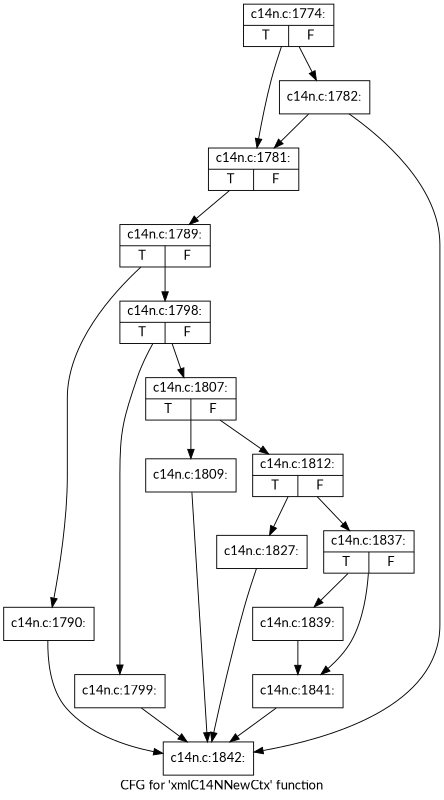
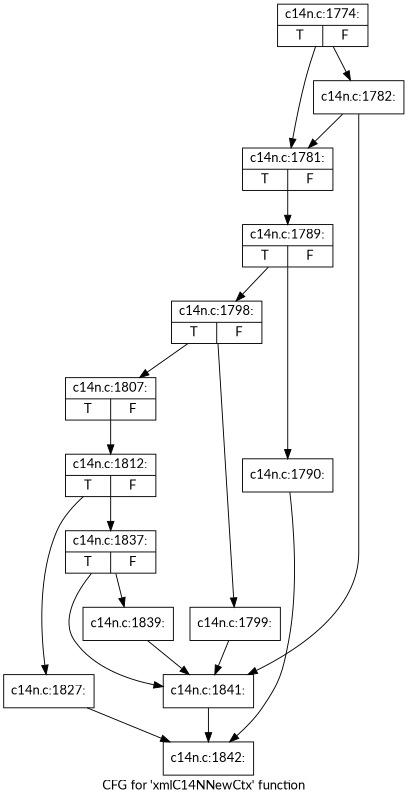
(440, 469) -> (359, 415)
(191, 475) -> none
(161, 722) -> (224, 653)
